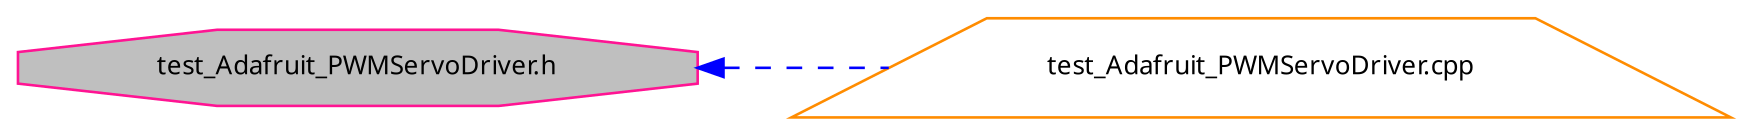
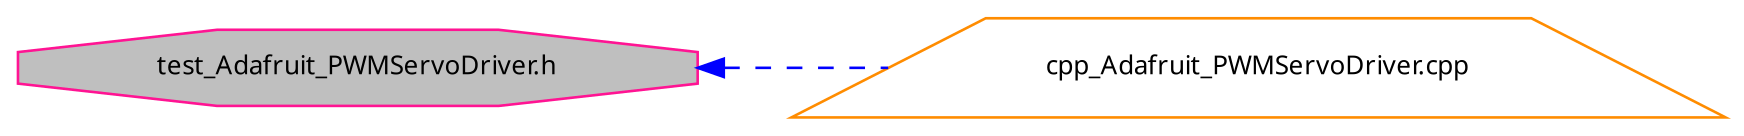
(1261, 68) -> (1258, 68)
